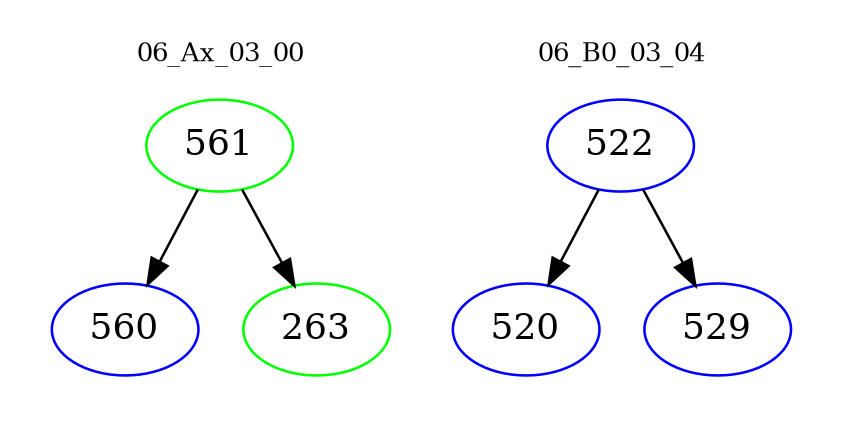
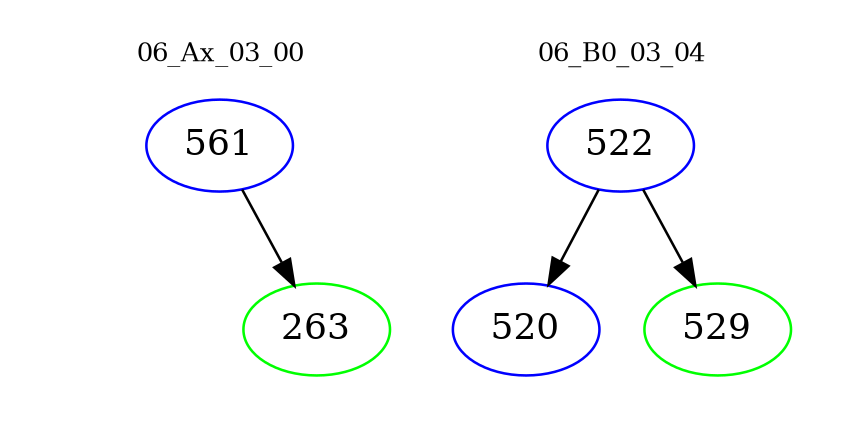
(220, 146) -> (220, 146)
(125, 329) -> none
(718, 329) -> (718, 329)
